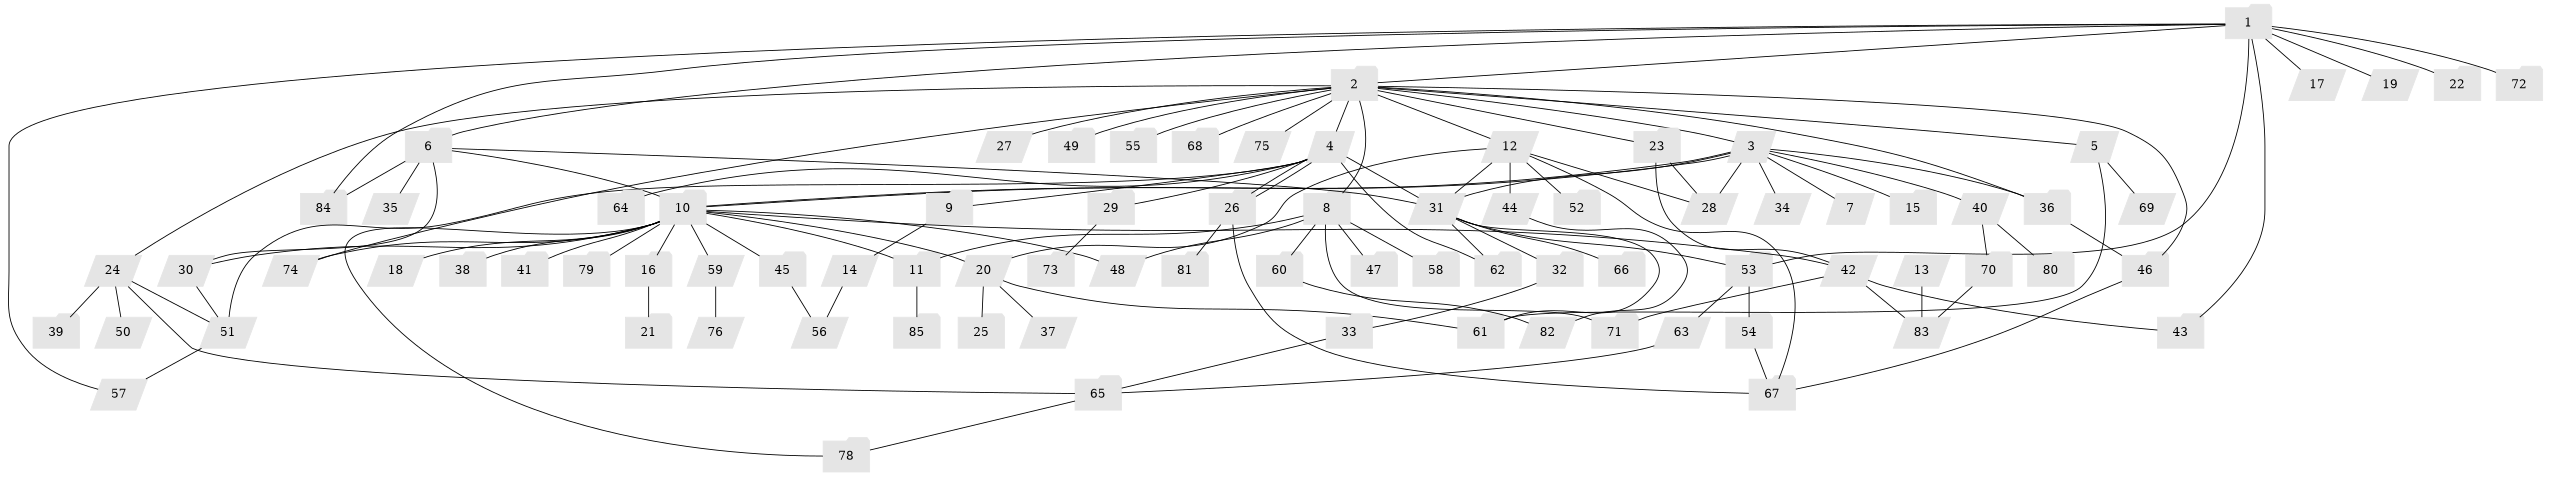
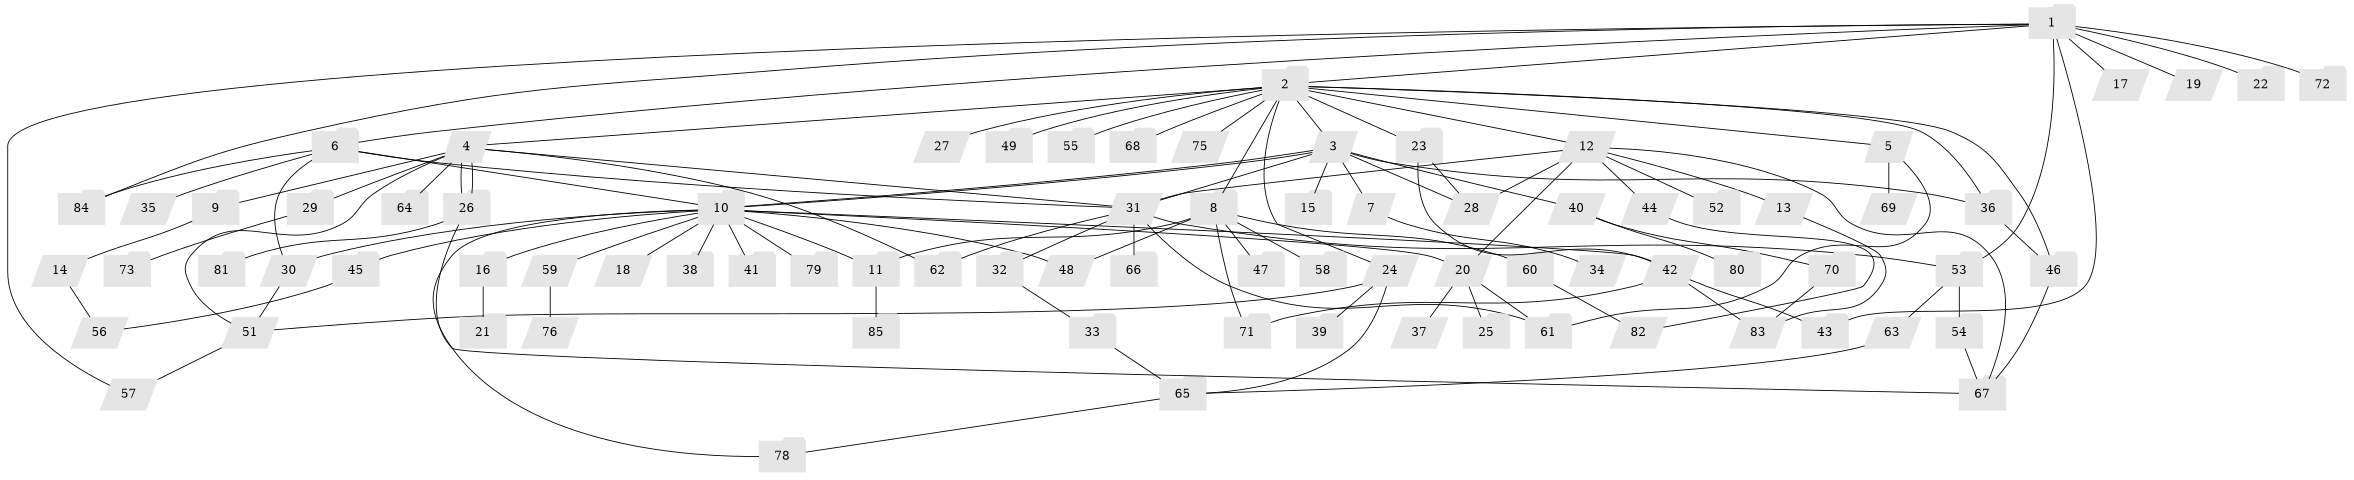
none -> (1683, 173)
(1767, 178) -> (1473, 238)
(291, 271) -> none
(123, 333) -> none
